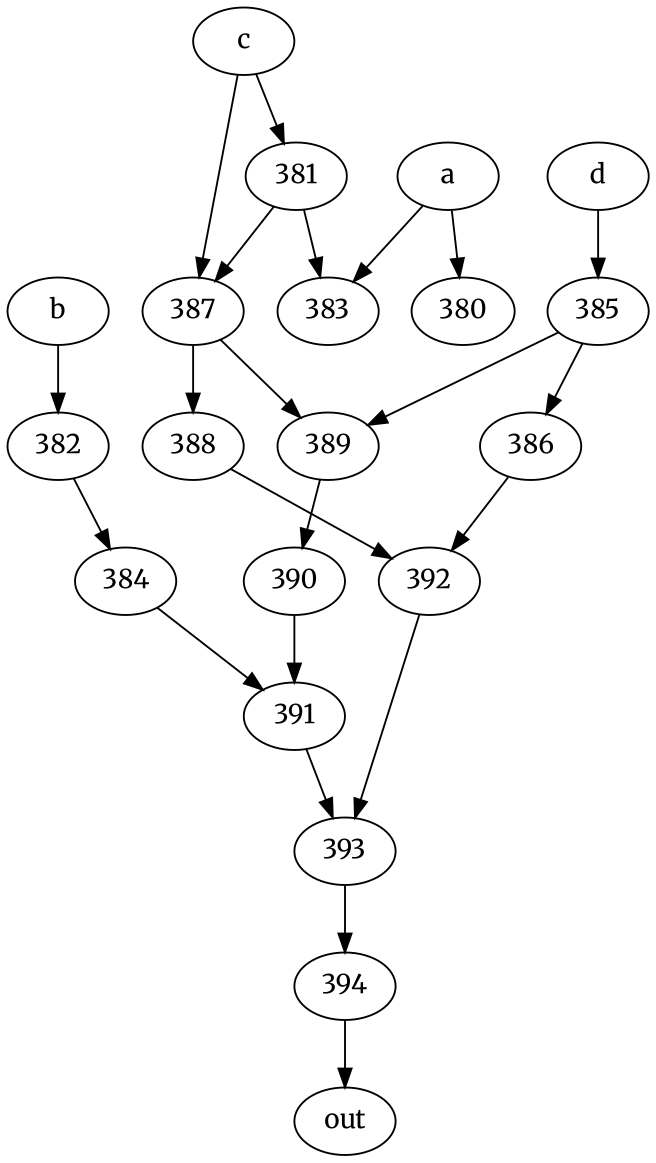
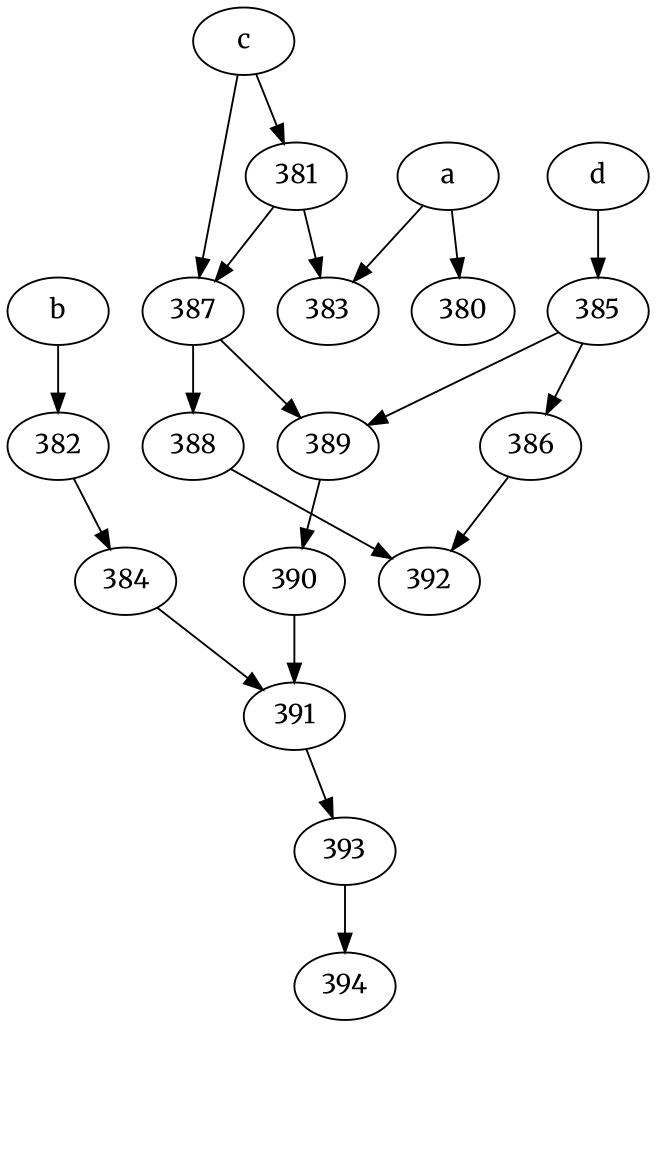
(390, 707) -> none
(345, 1121) -> none
